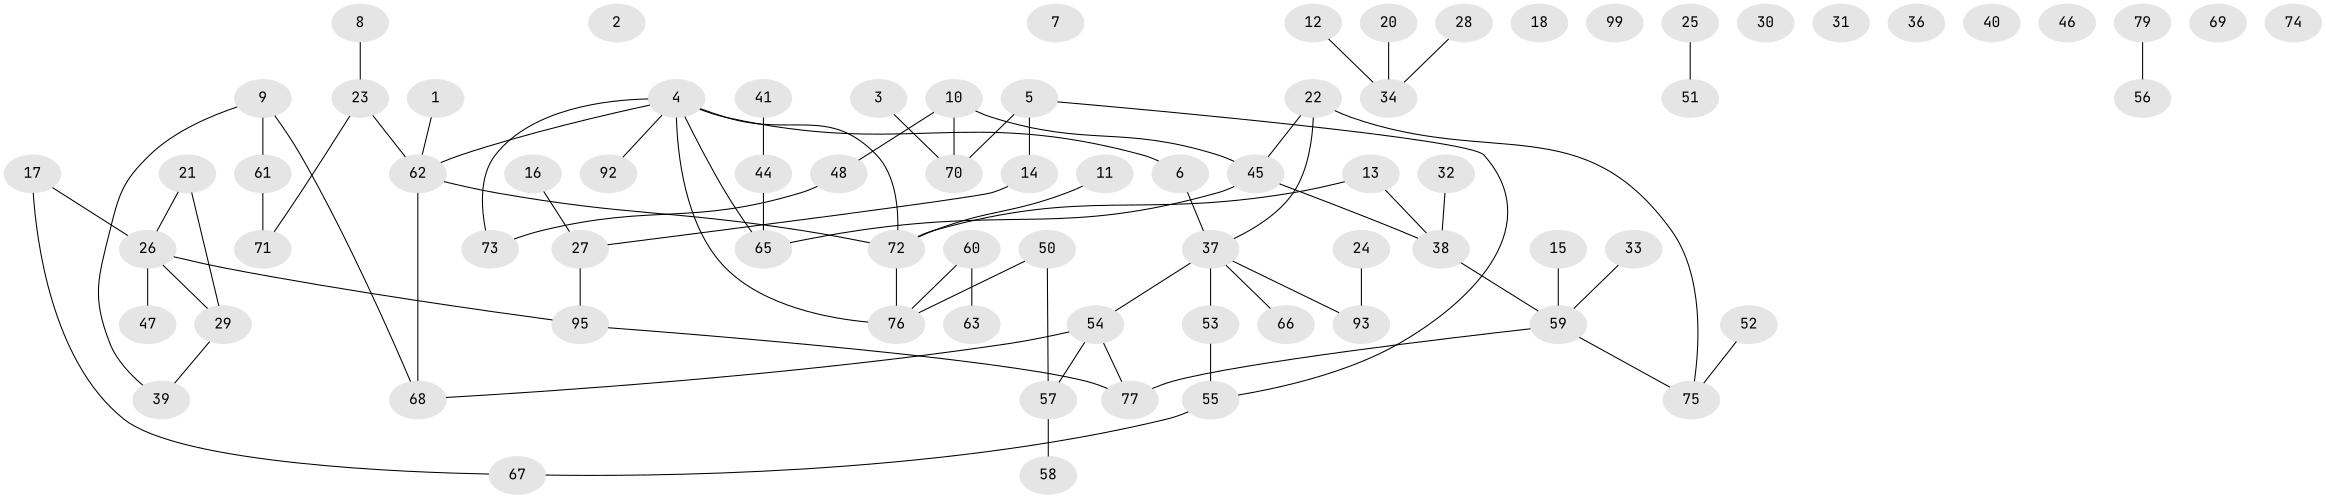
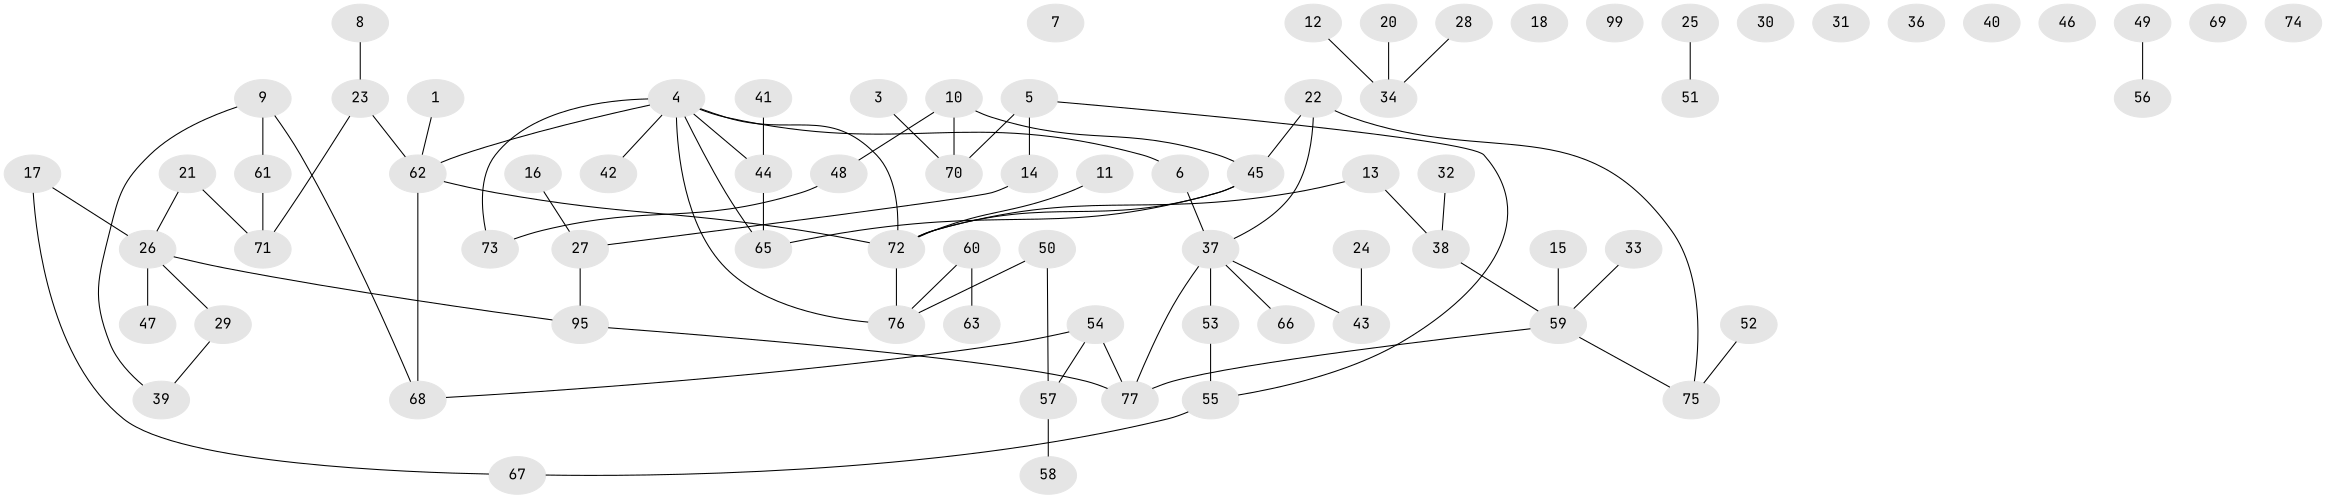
(617, 23) -> none
(2143, 23) -> (2143, 23)
none -> (720, 136)
(608, 174) -> (608, 174)
(1349, 210) -> (1076, 212)
(205, 249) -> (225, 211)
(1153, 287) -> (1164, 322)
(1361, 325) -> (1361, 325)
